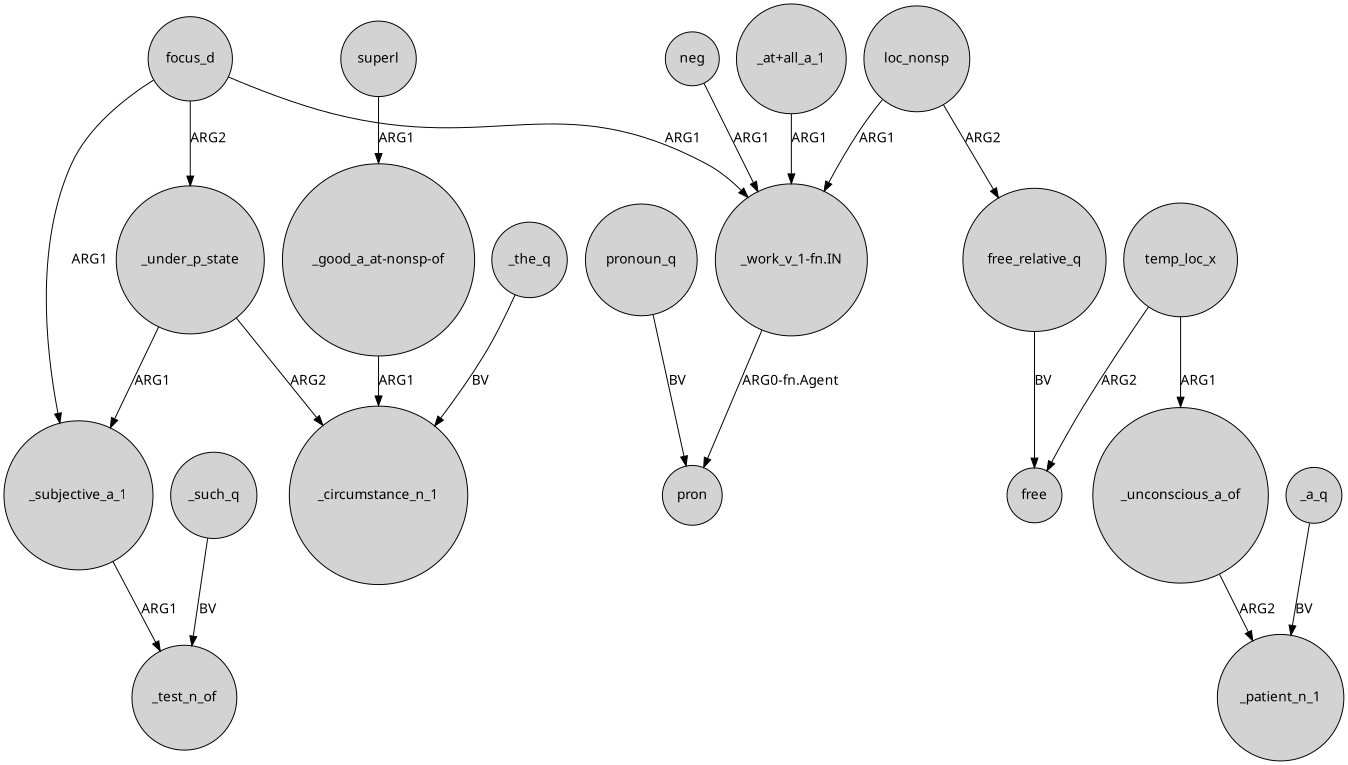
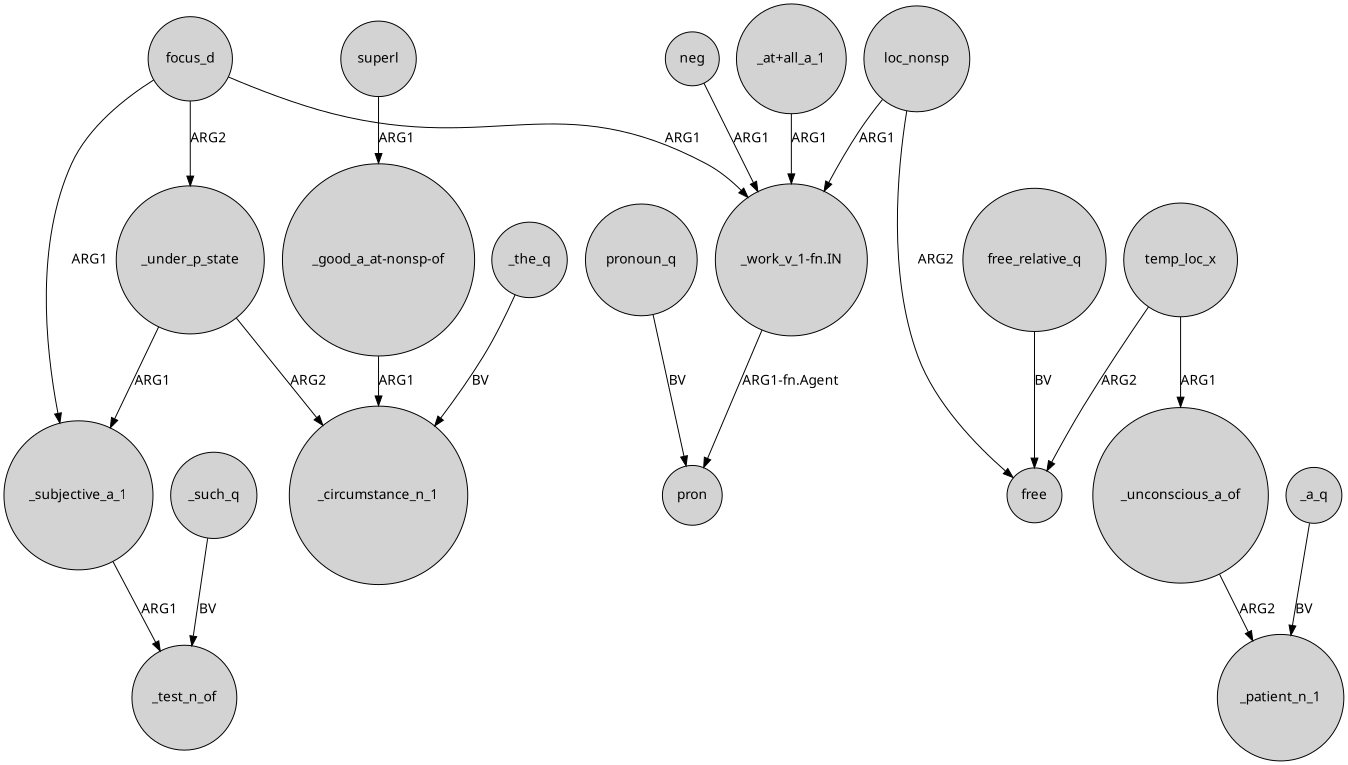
(968, 147) -> (905, 307)
(791, 381) -> (791, 381)
